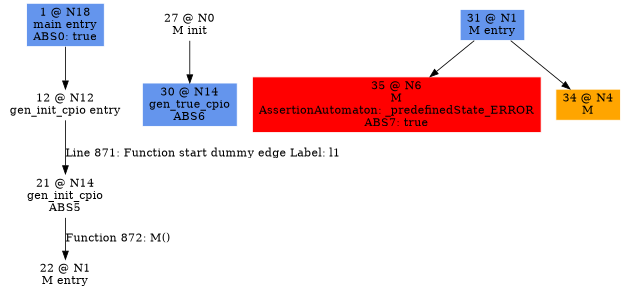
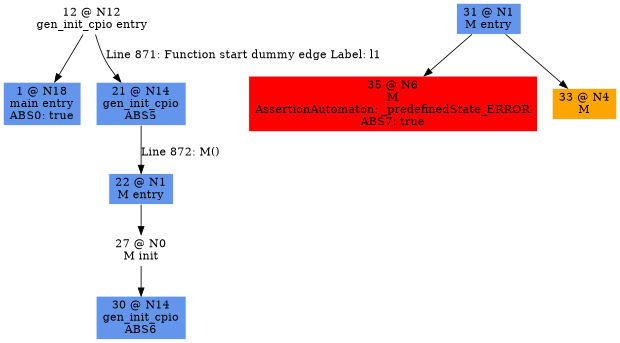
(65, 64) -> (71, 55)
(190, 105) -> (141, 318)
(588, 105) -> (585, 104)
(65, 196) -> (141, 104)
none -> (141, 216)
(118, 238) -> (181, 153)
(65, 275) -> (141, 189)
